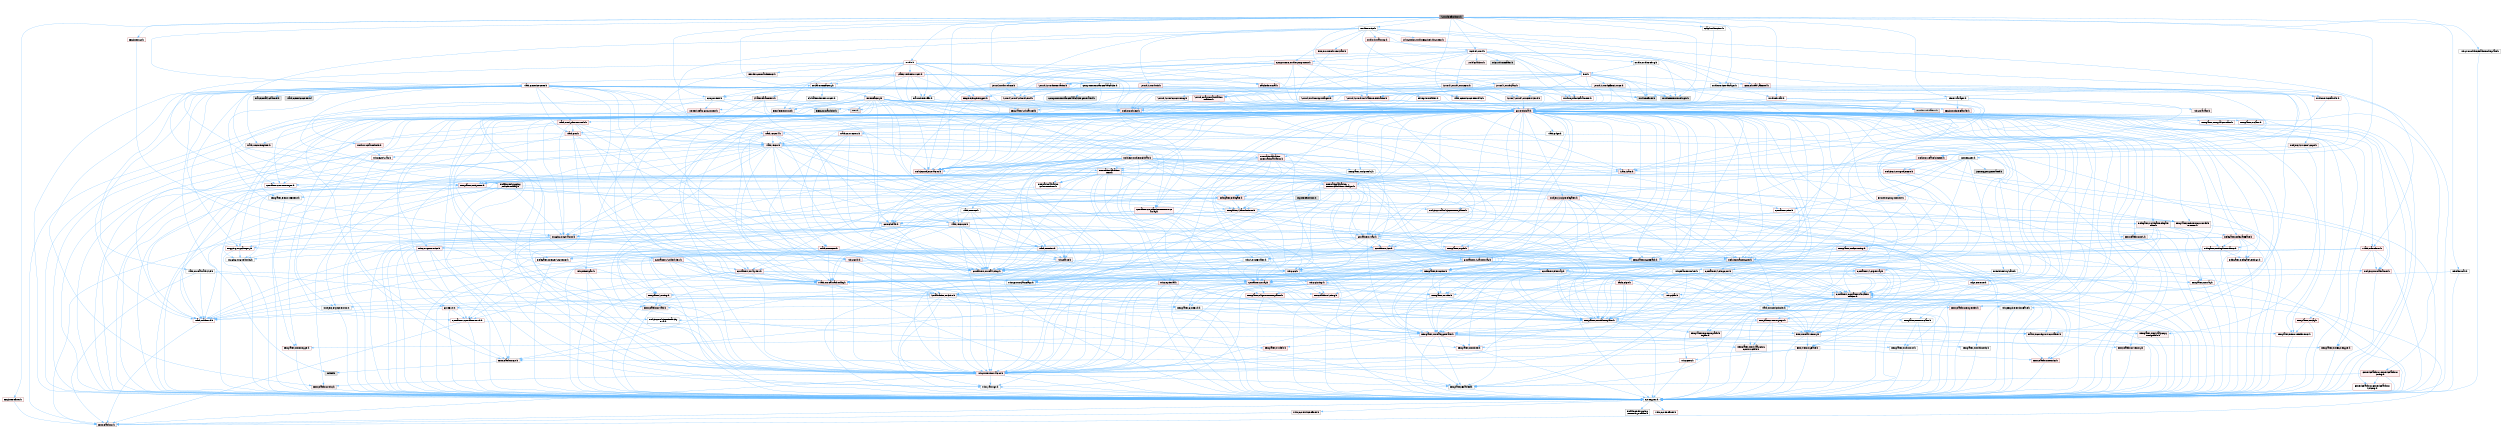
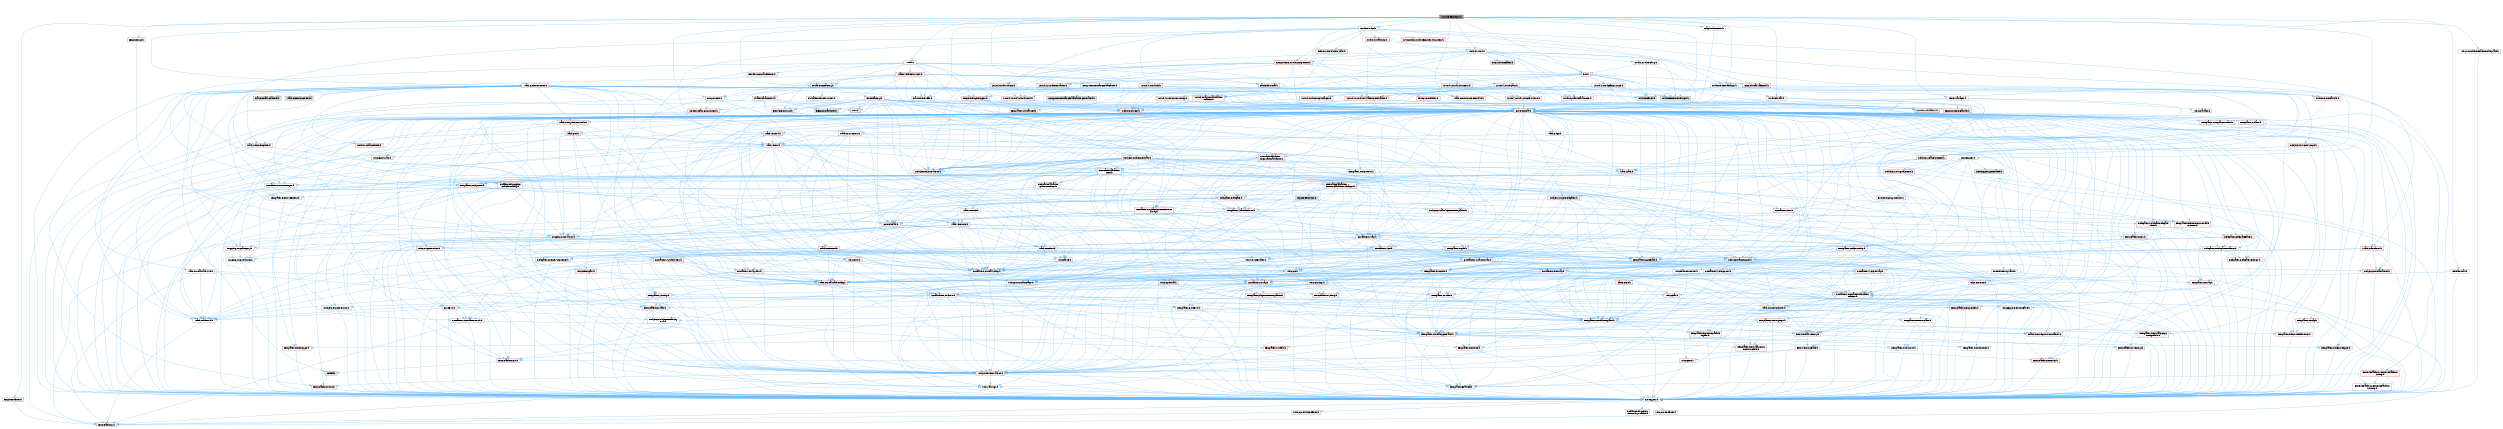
(1332, 51) -> (1332, 51)
(910, 63) -> (910, 63)
(1476, 63) -> none
(546, 111) -> none
(374, 150) -> (942, 115)
